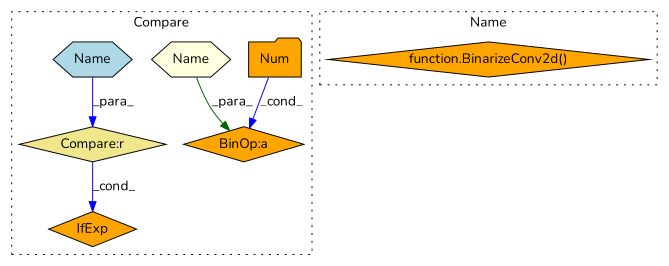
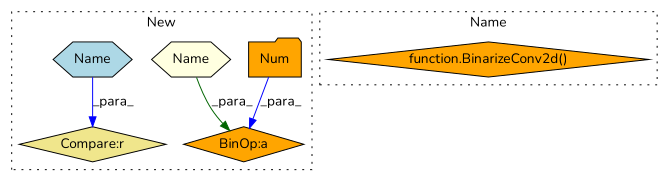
(162, 23) -> (162, 23)
(282, 102) -> (281, 102)
(93, 229) -> none
